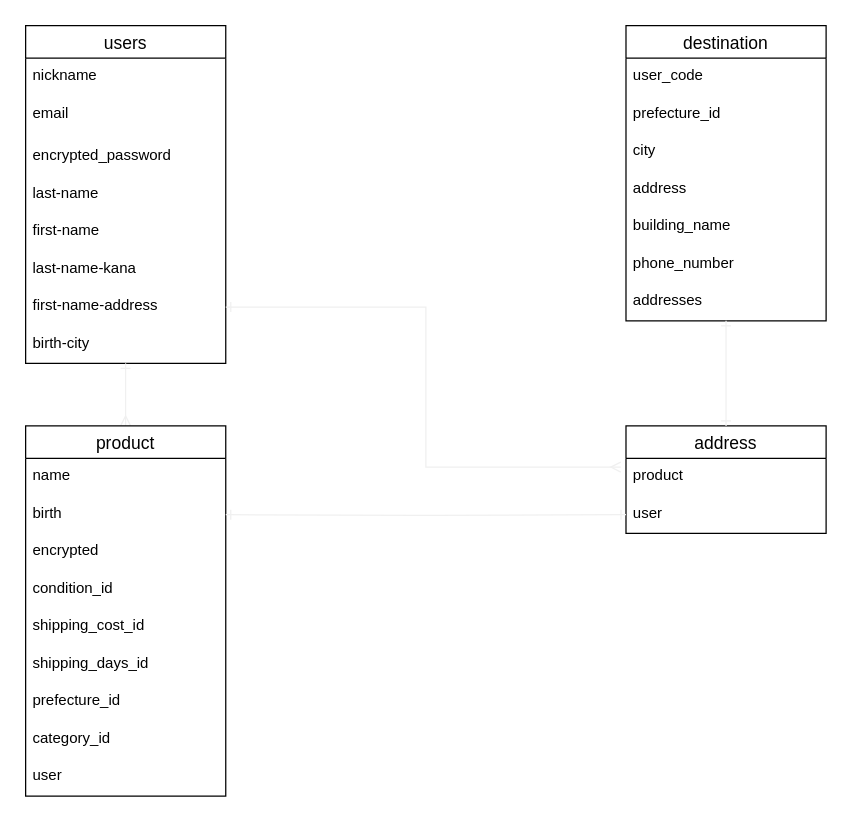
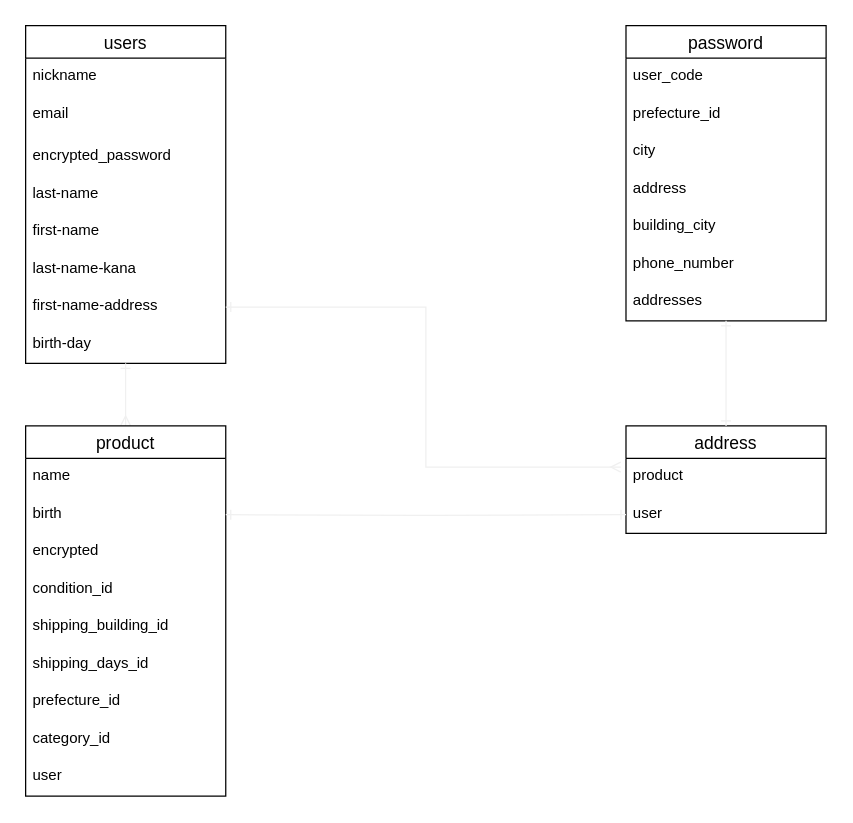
(725, 43) -> (725, 43)
(681, 225) -> (679, 225)
(71, 343) -> (68, 343)
(94, 625) -> (105, 625)
